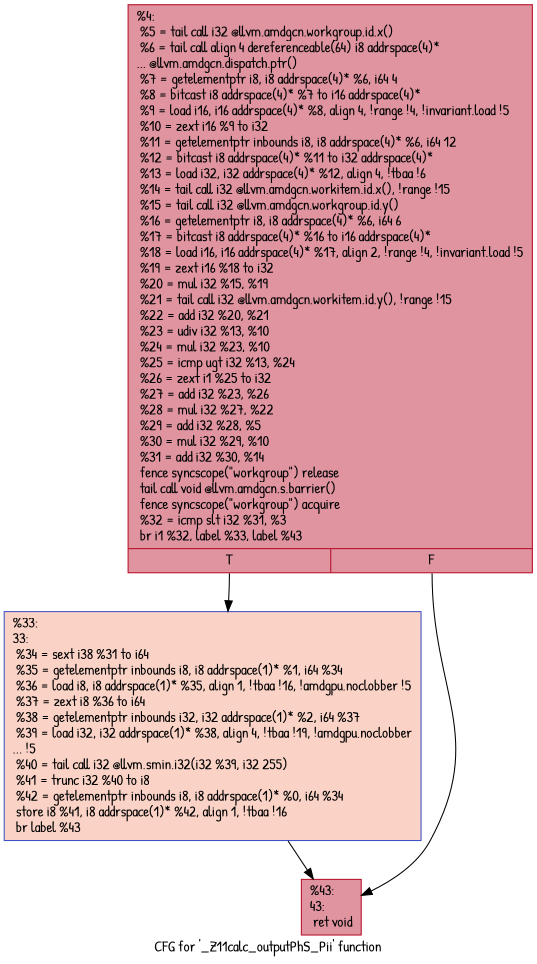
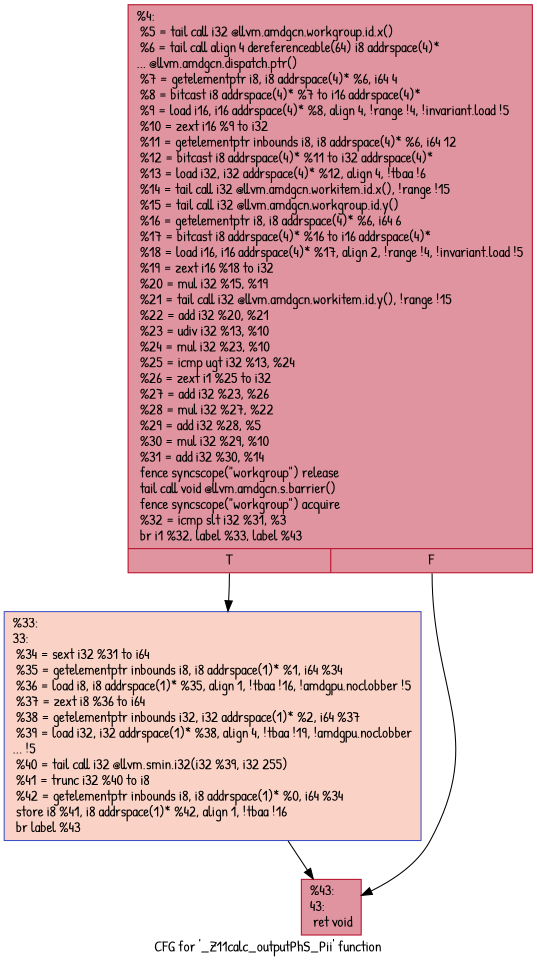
(81, 655) -> (81, 655)
